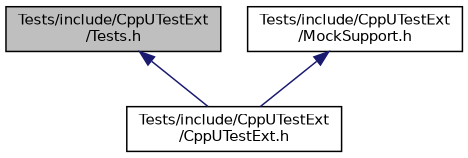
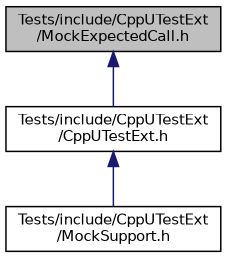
(113, 29) -> (113, 29)
(289, 84) -> (113, 187)
